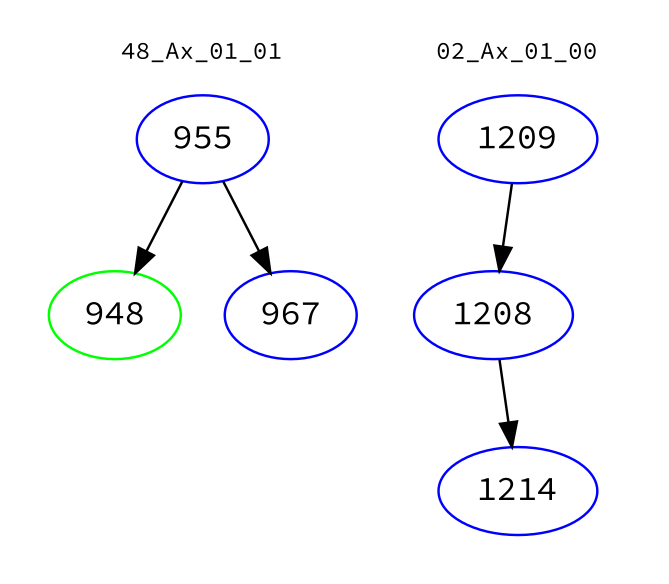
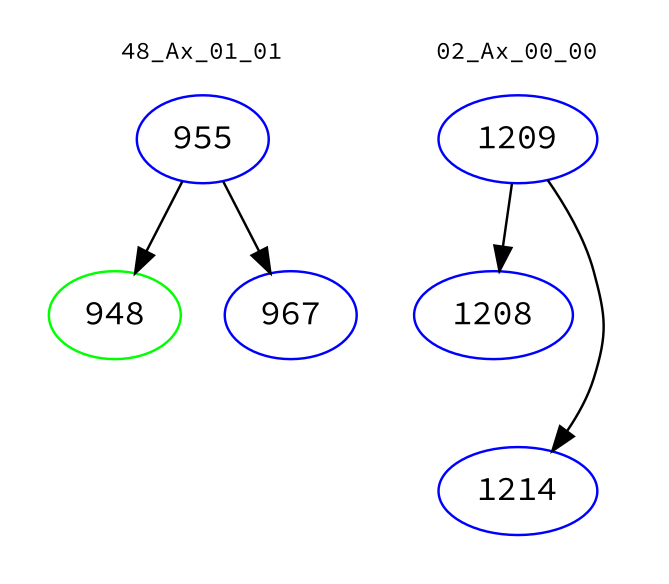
(518, 53) -> (518, 53)
(504, 391) -> (601, 303)
